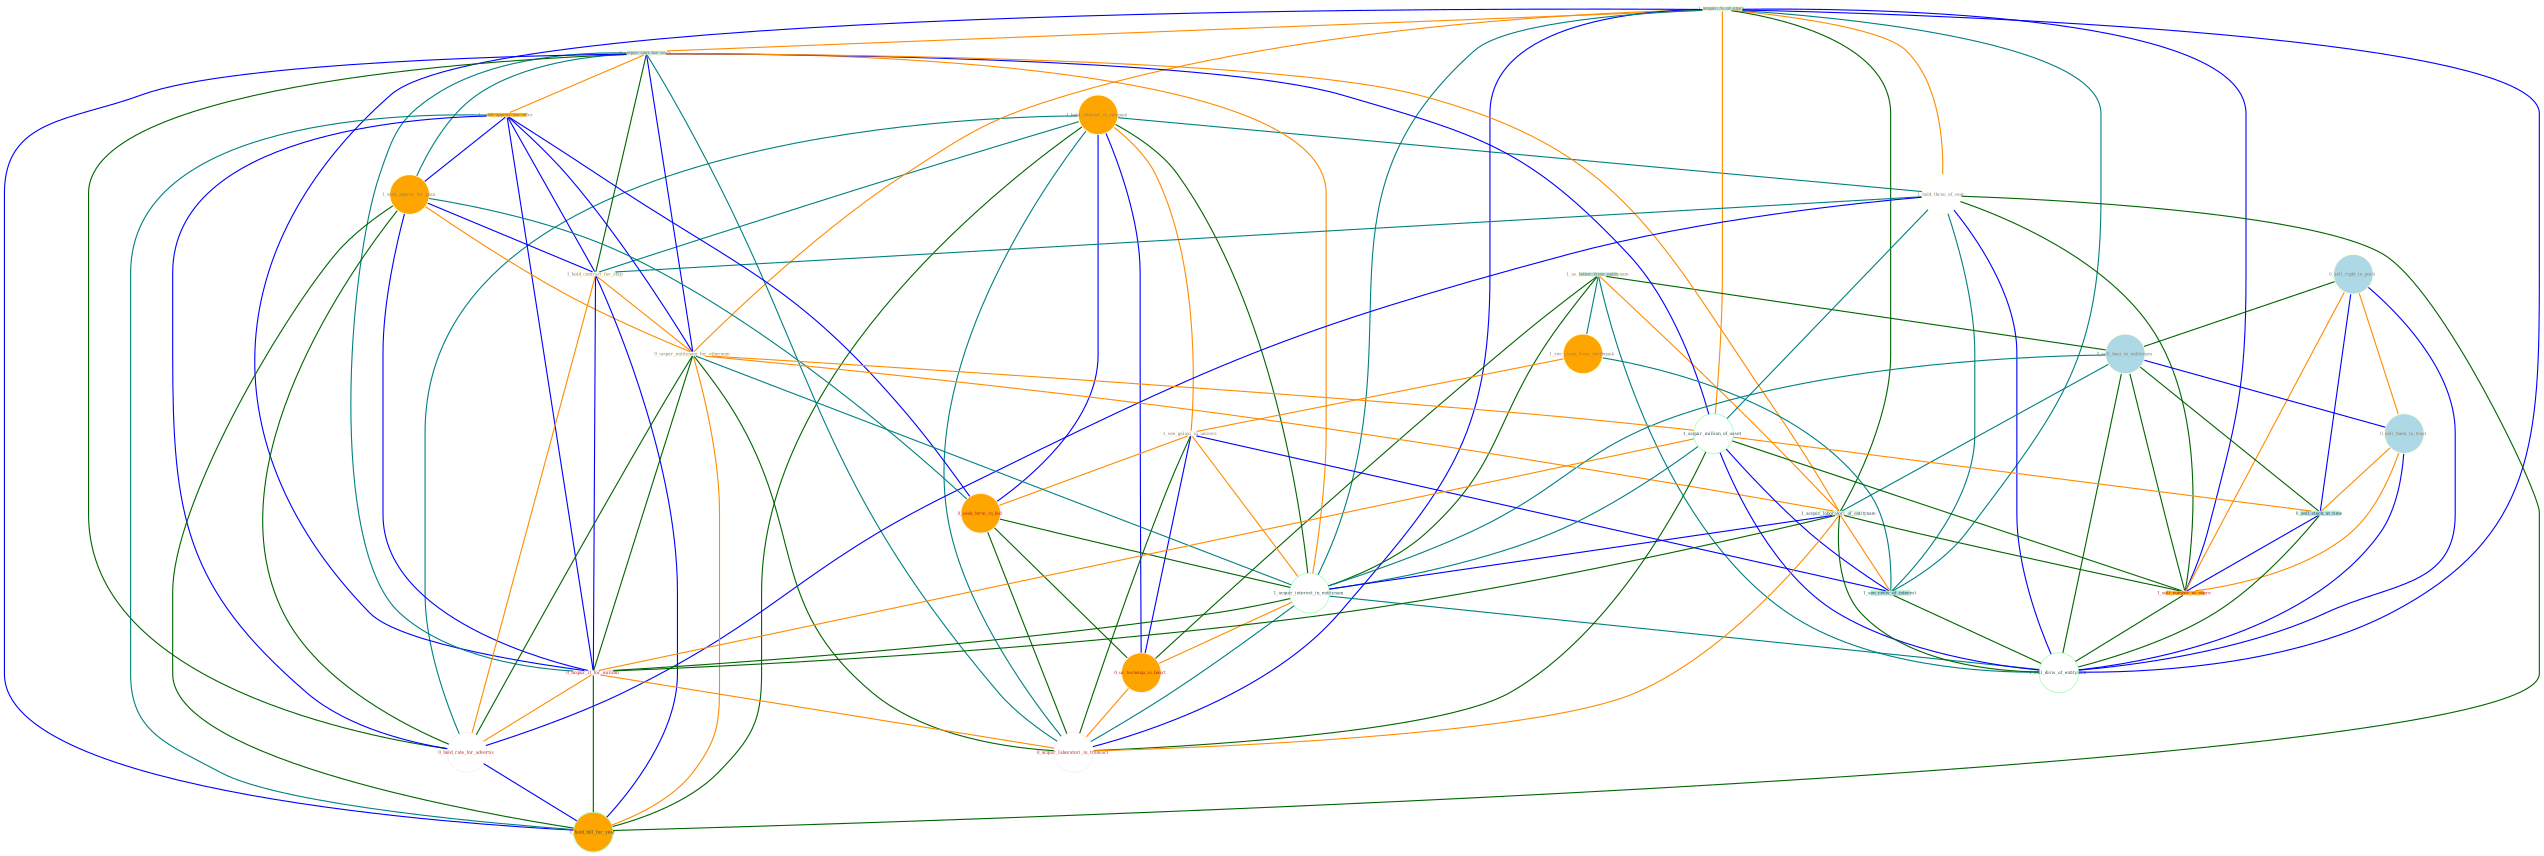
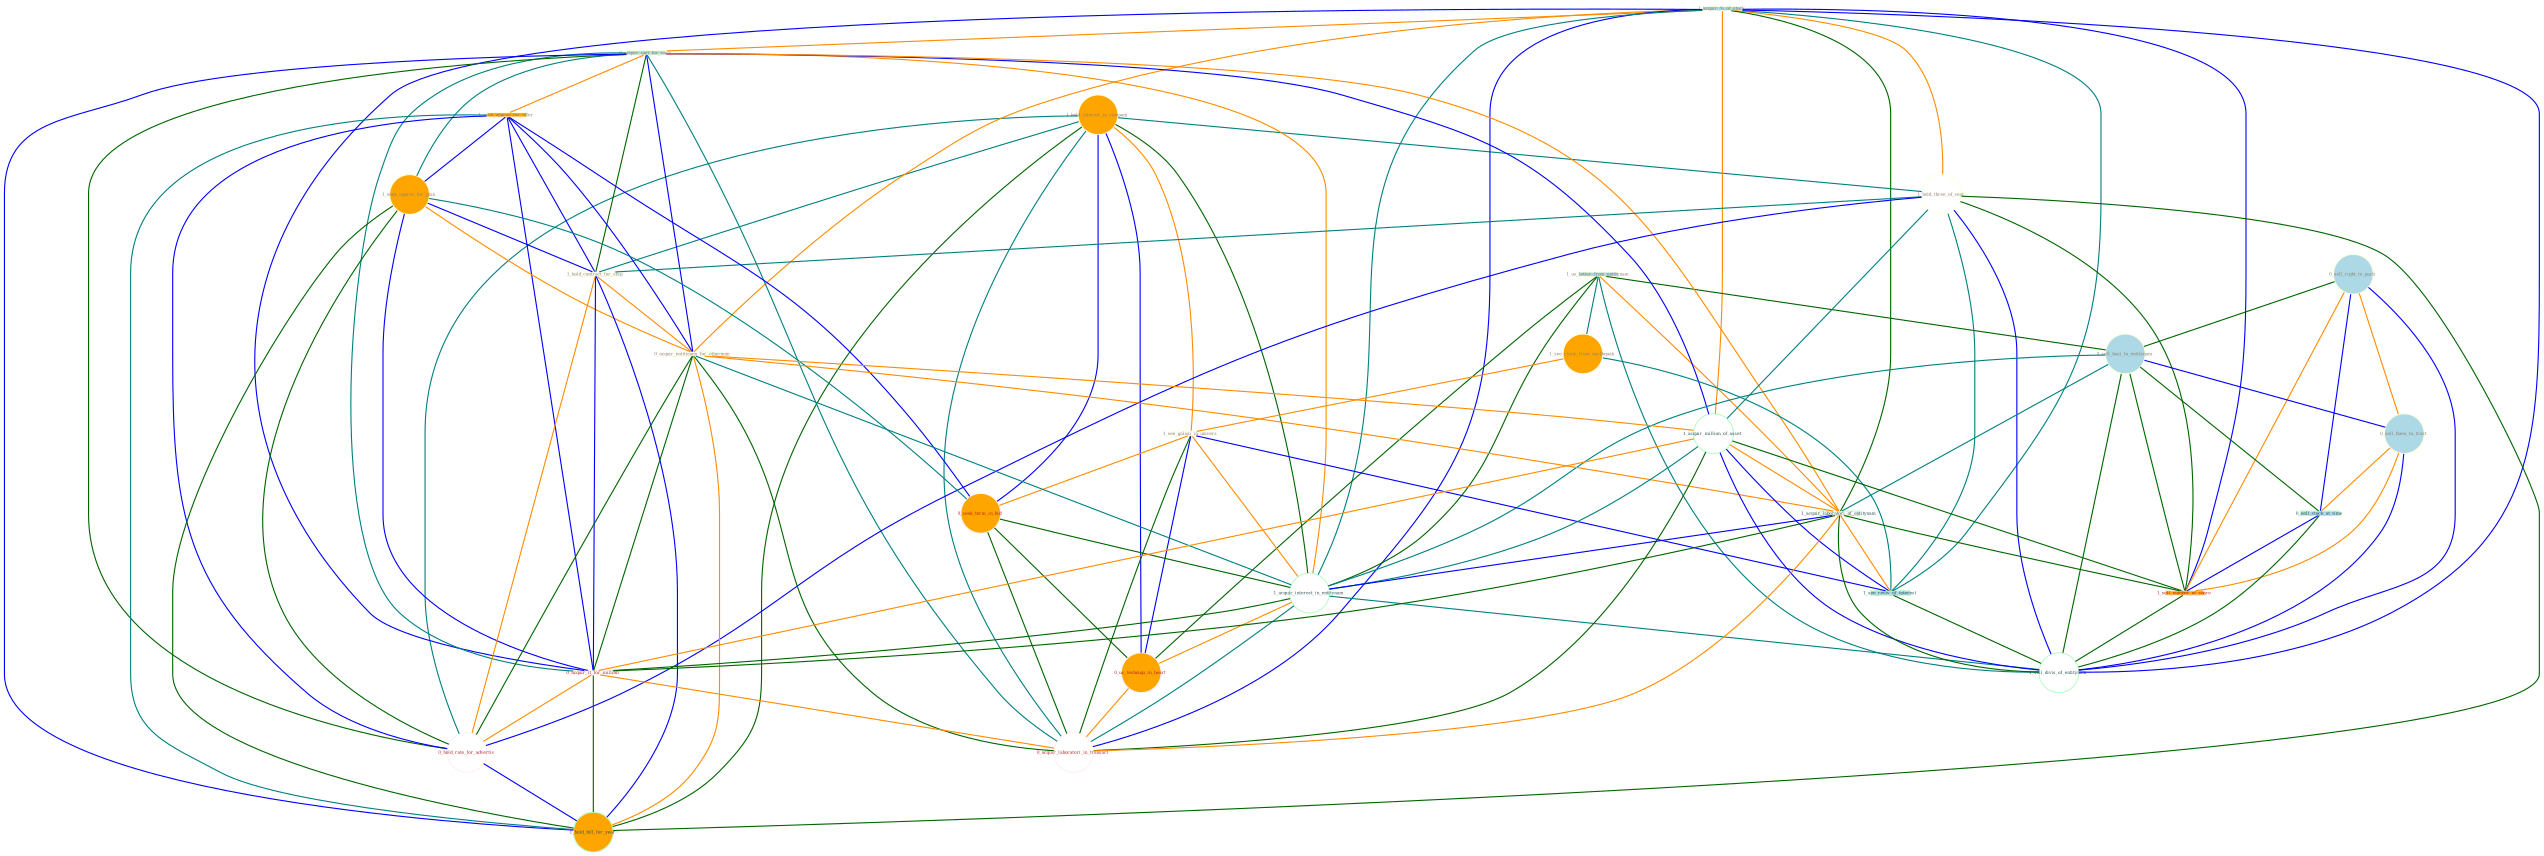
(2037, 476) -> (1784, 478)
